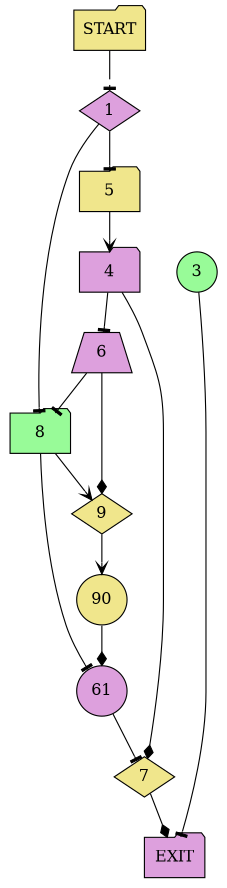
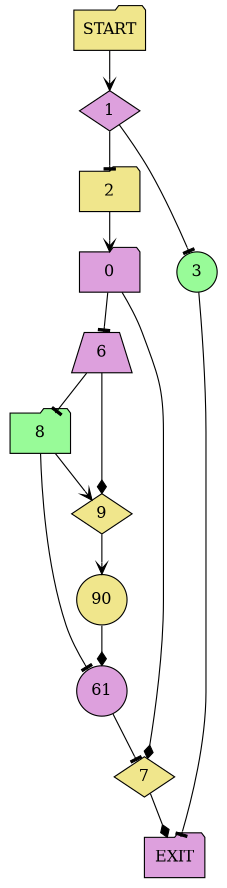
(110, 65) -> (110, 65)
(110, 191) -> (110, 191)
(48, 260) -> (157, 184)
(110, 272) -> (110, 272)
